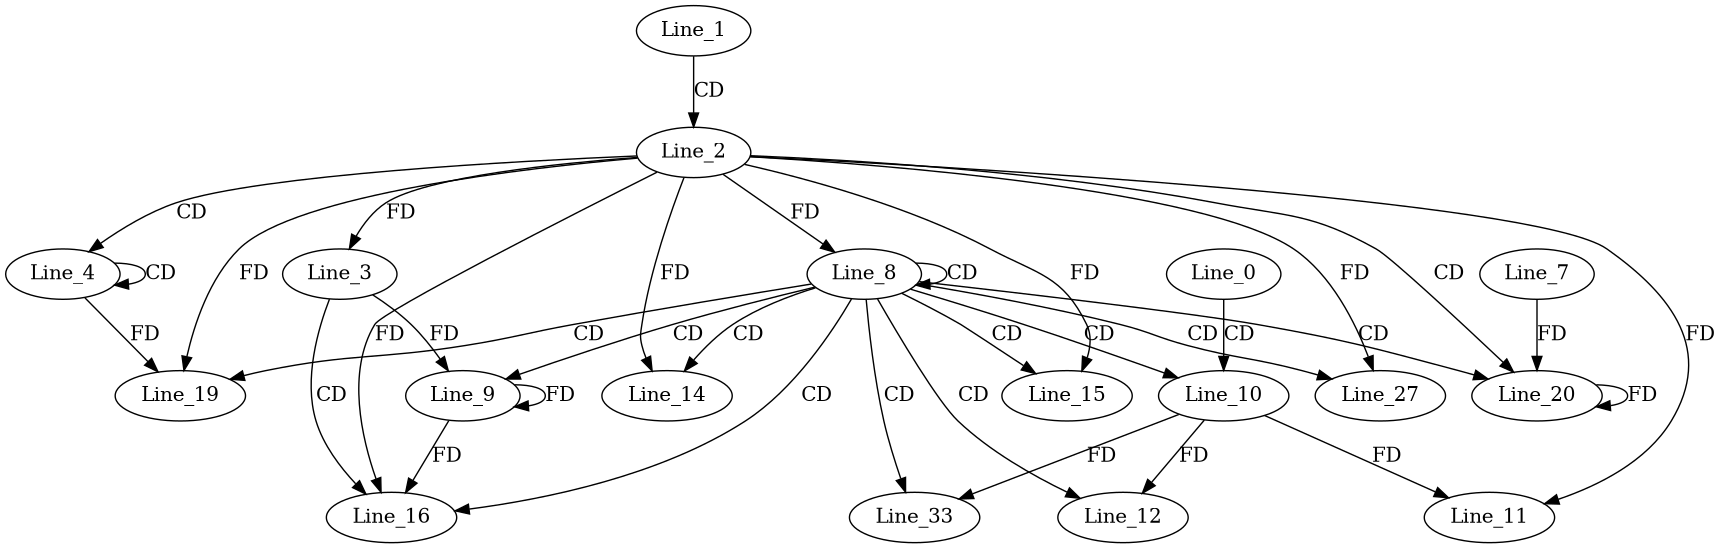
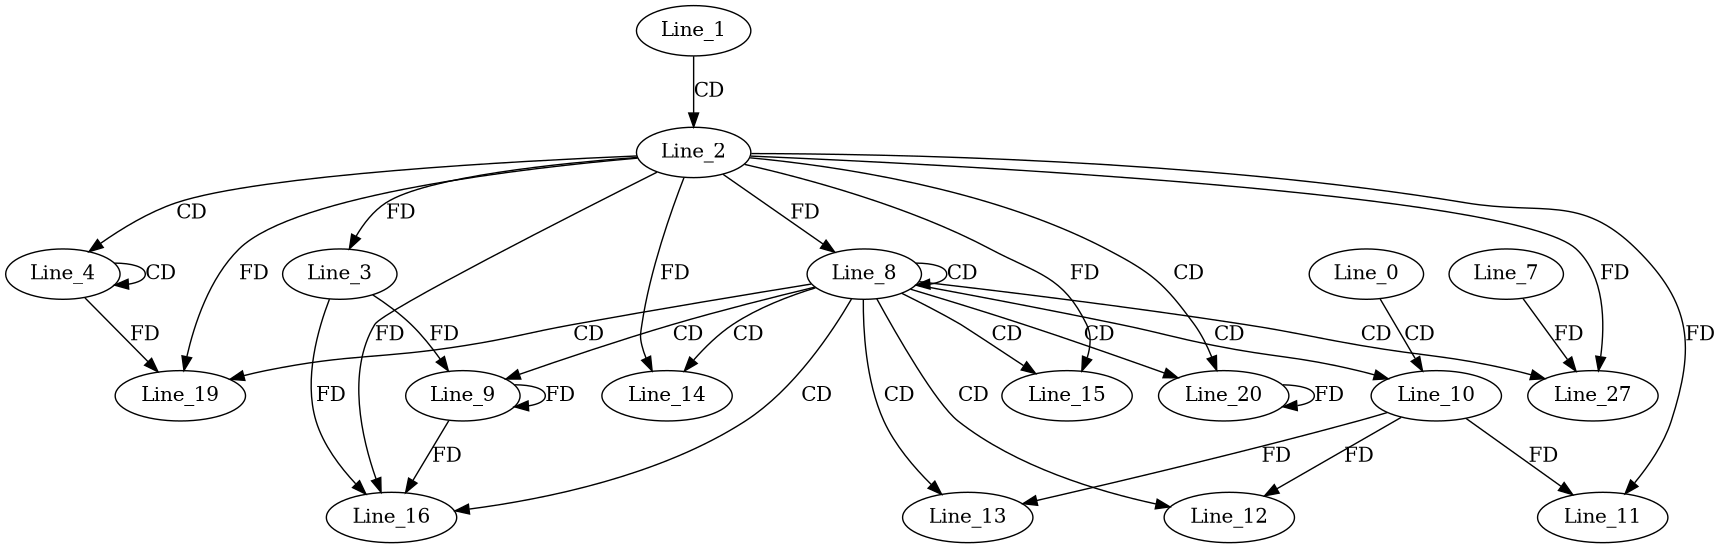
(1537, 328) -> (1545, 329)
(331, 396) -> (331, 396)
(915, 517) -> (968, 517)
